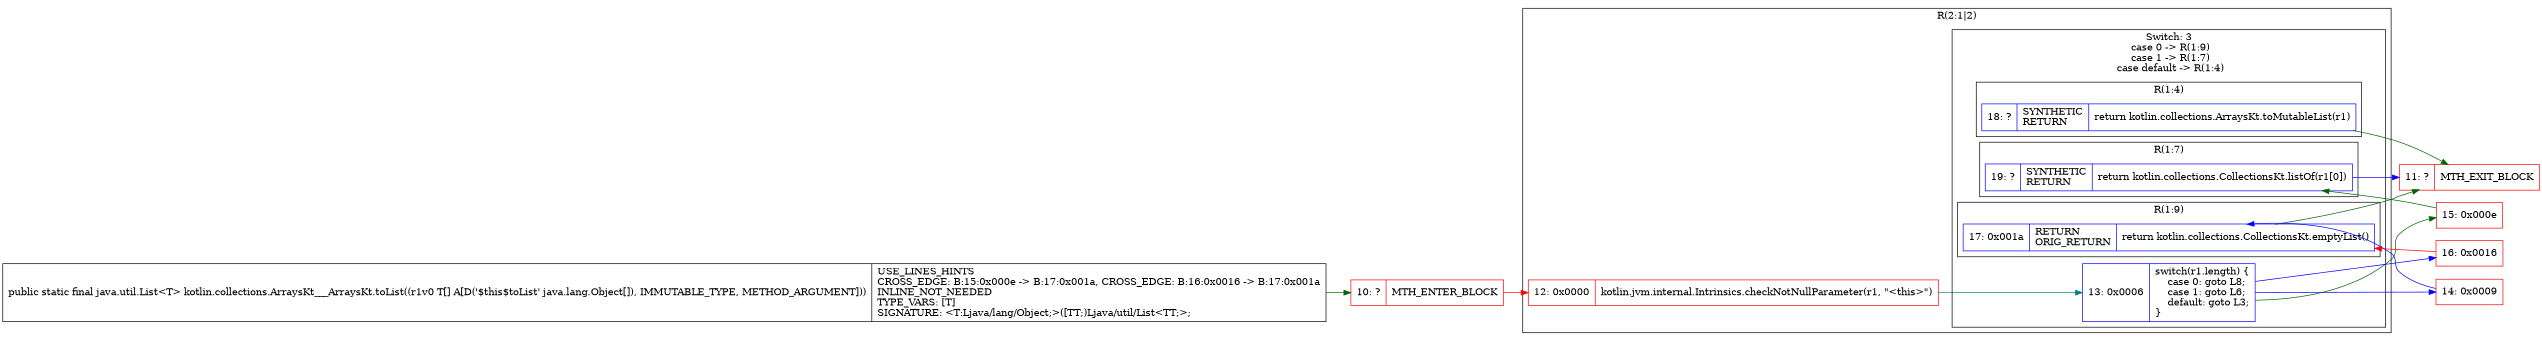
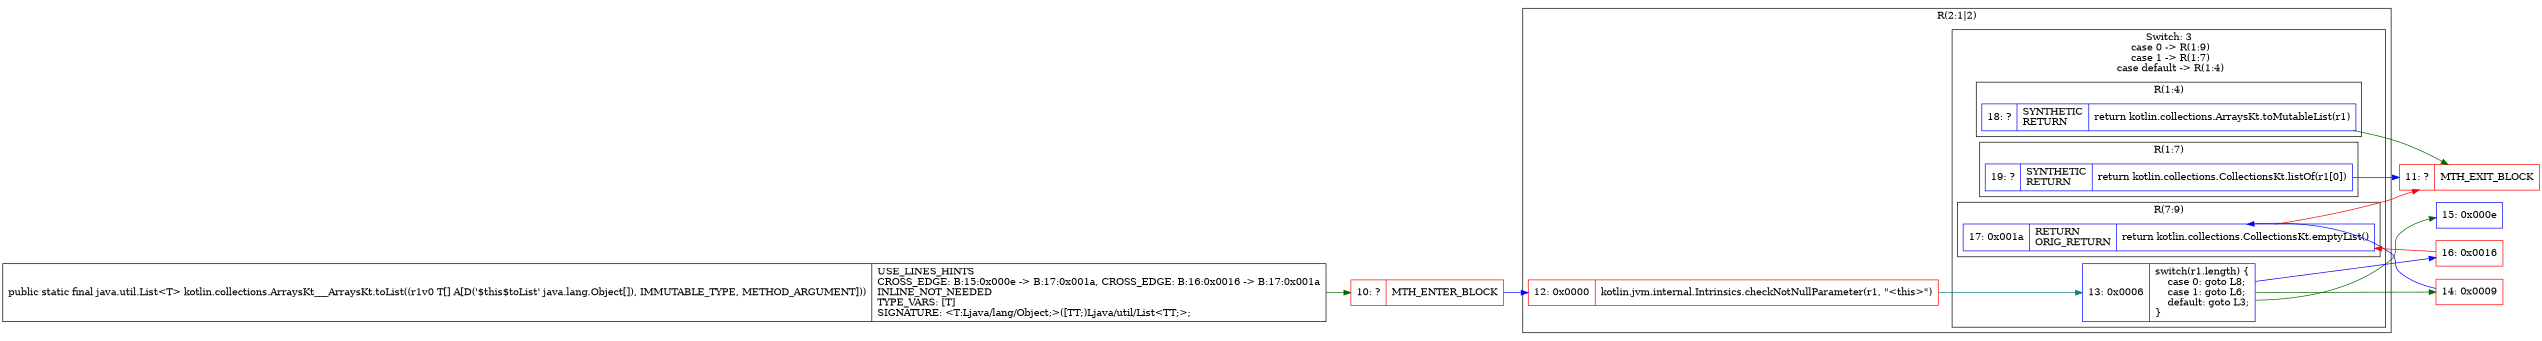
(2380, 198) -> none
(2169, 210) -> (2169, 210)
(2345, 211) -> (2345, 211)
(2469, 215) -> (2469, 215)
(2342, 292) -> (2342, 292)
(1512, 293) -> (1512, 293)
